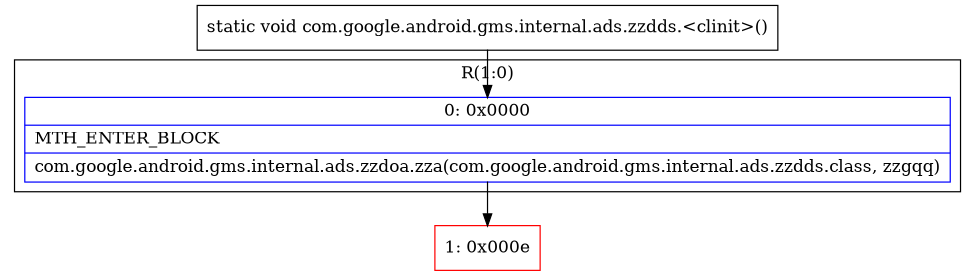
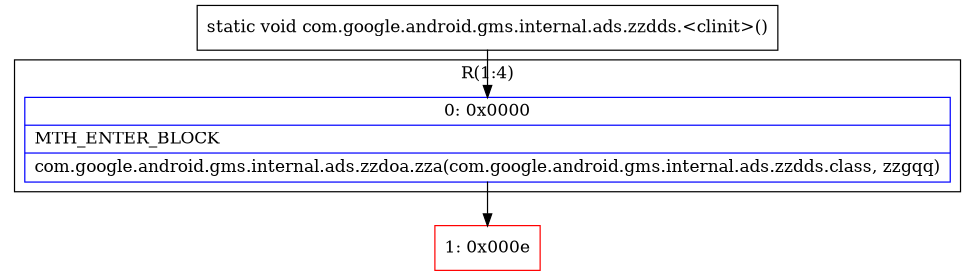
(488, 74) -> (488, 74)
